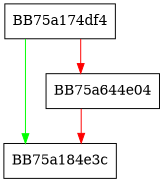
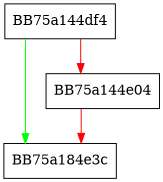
(60, 21) -> (60, 21)
(103, 91) -> (103, 91)
